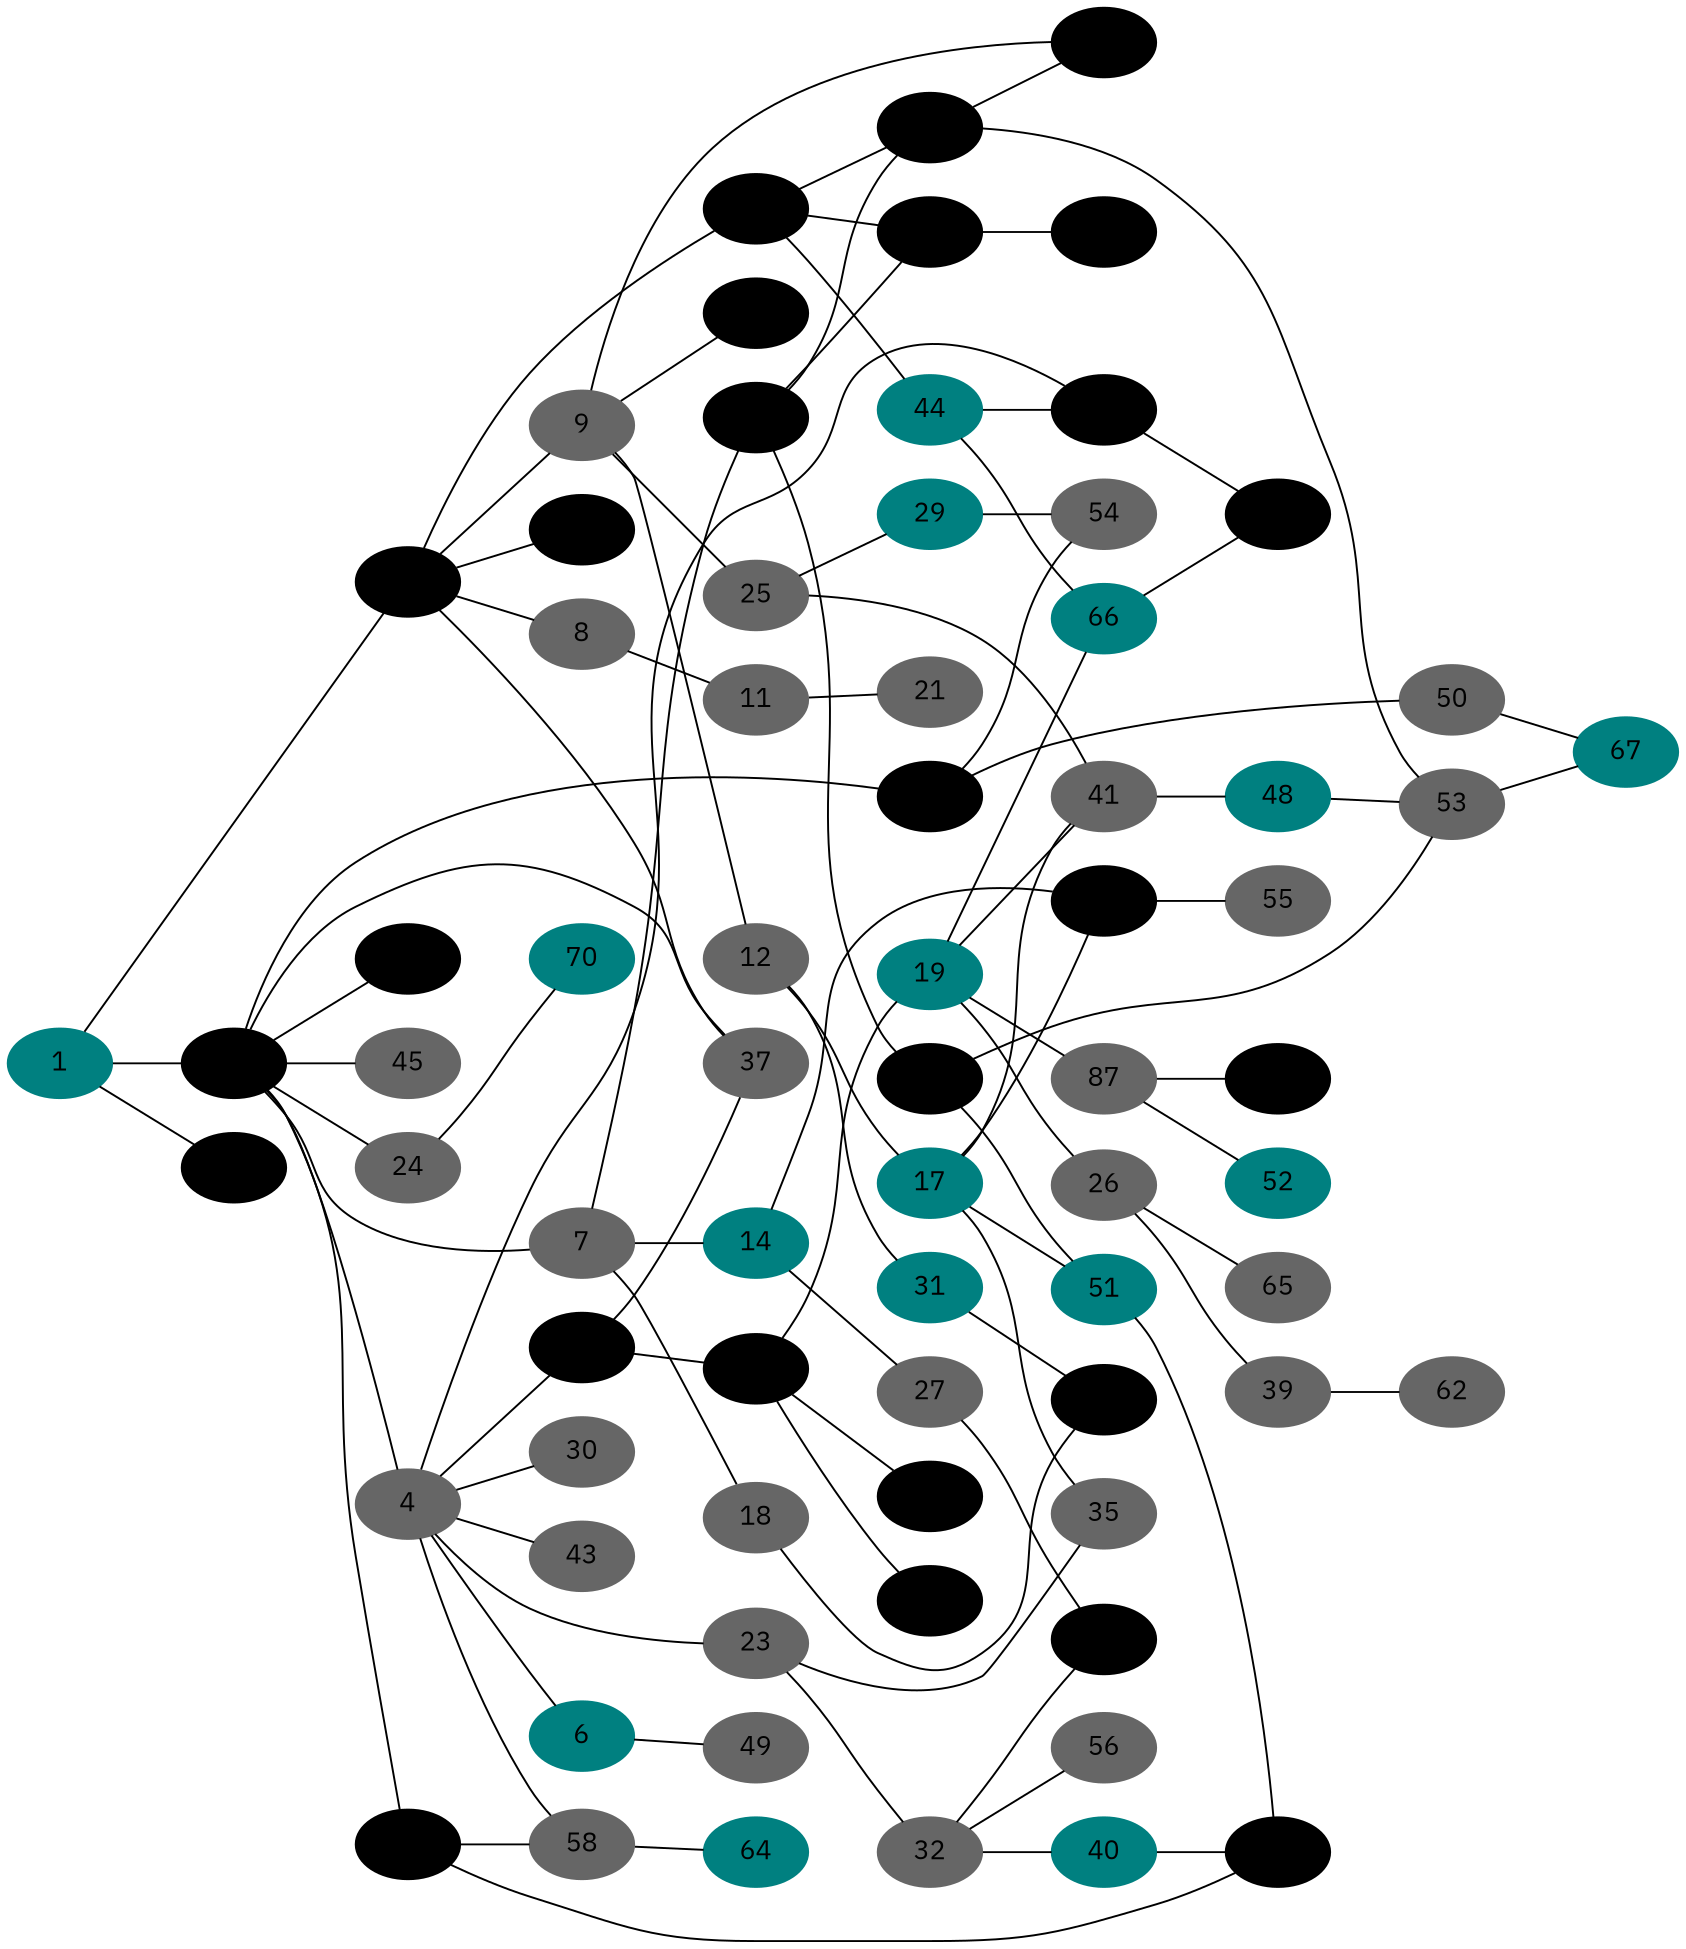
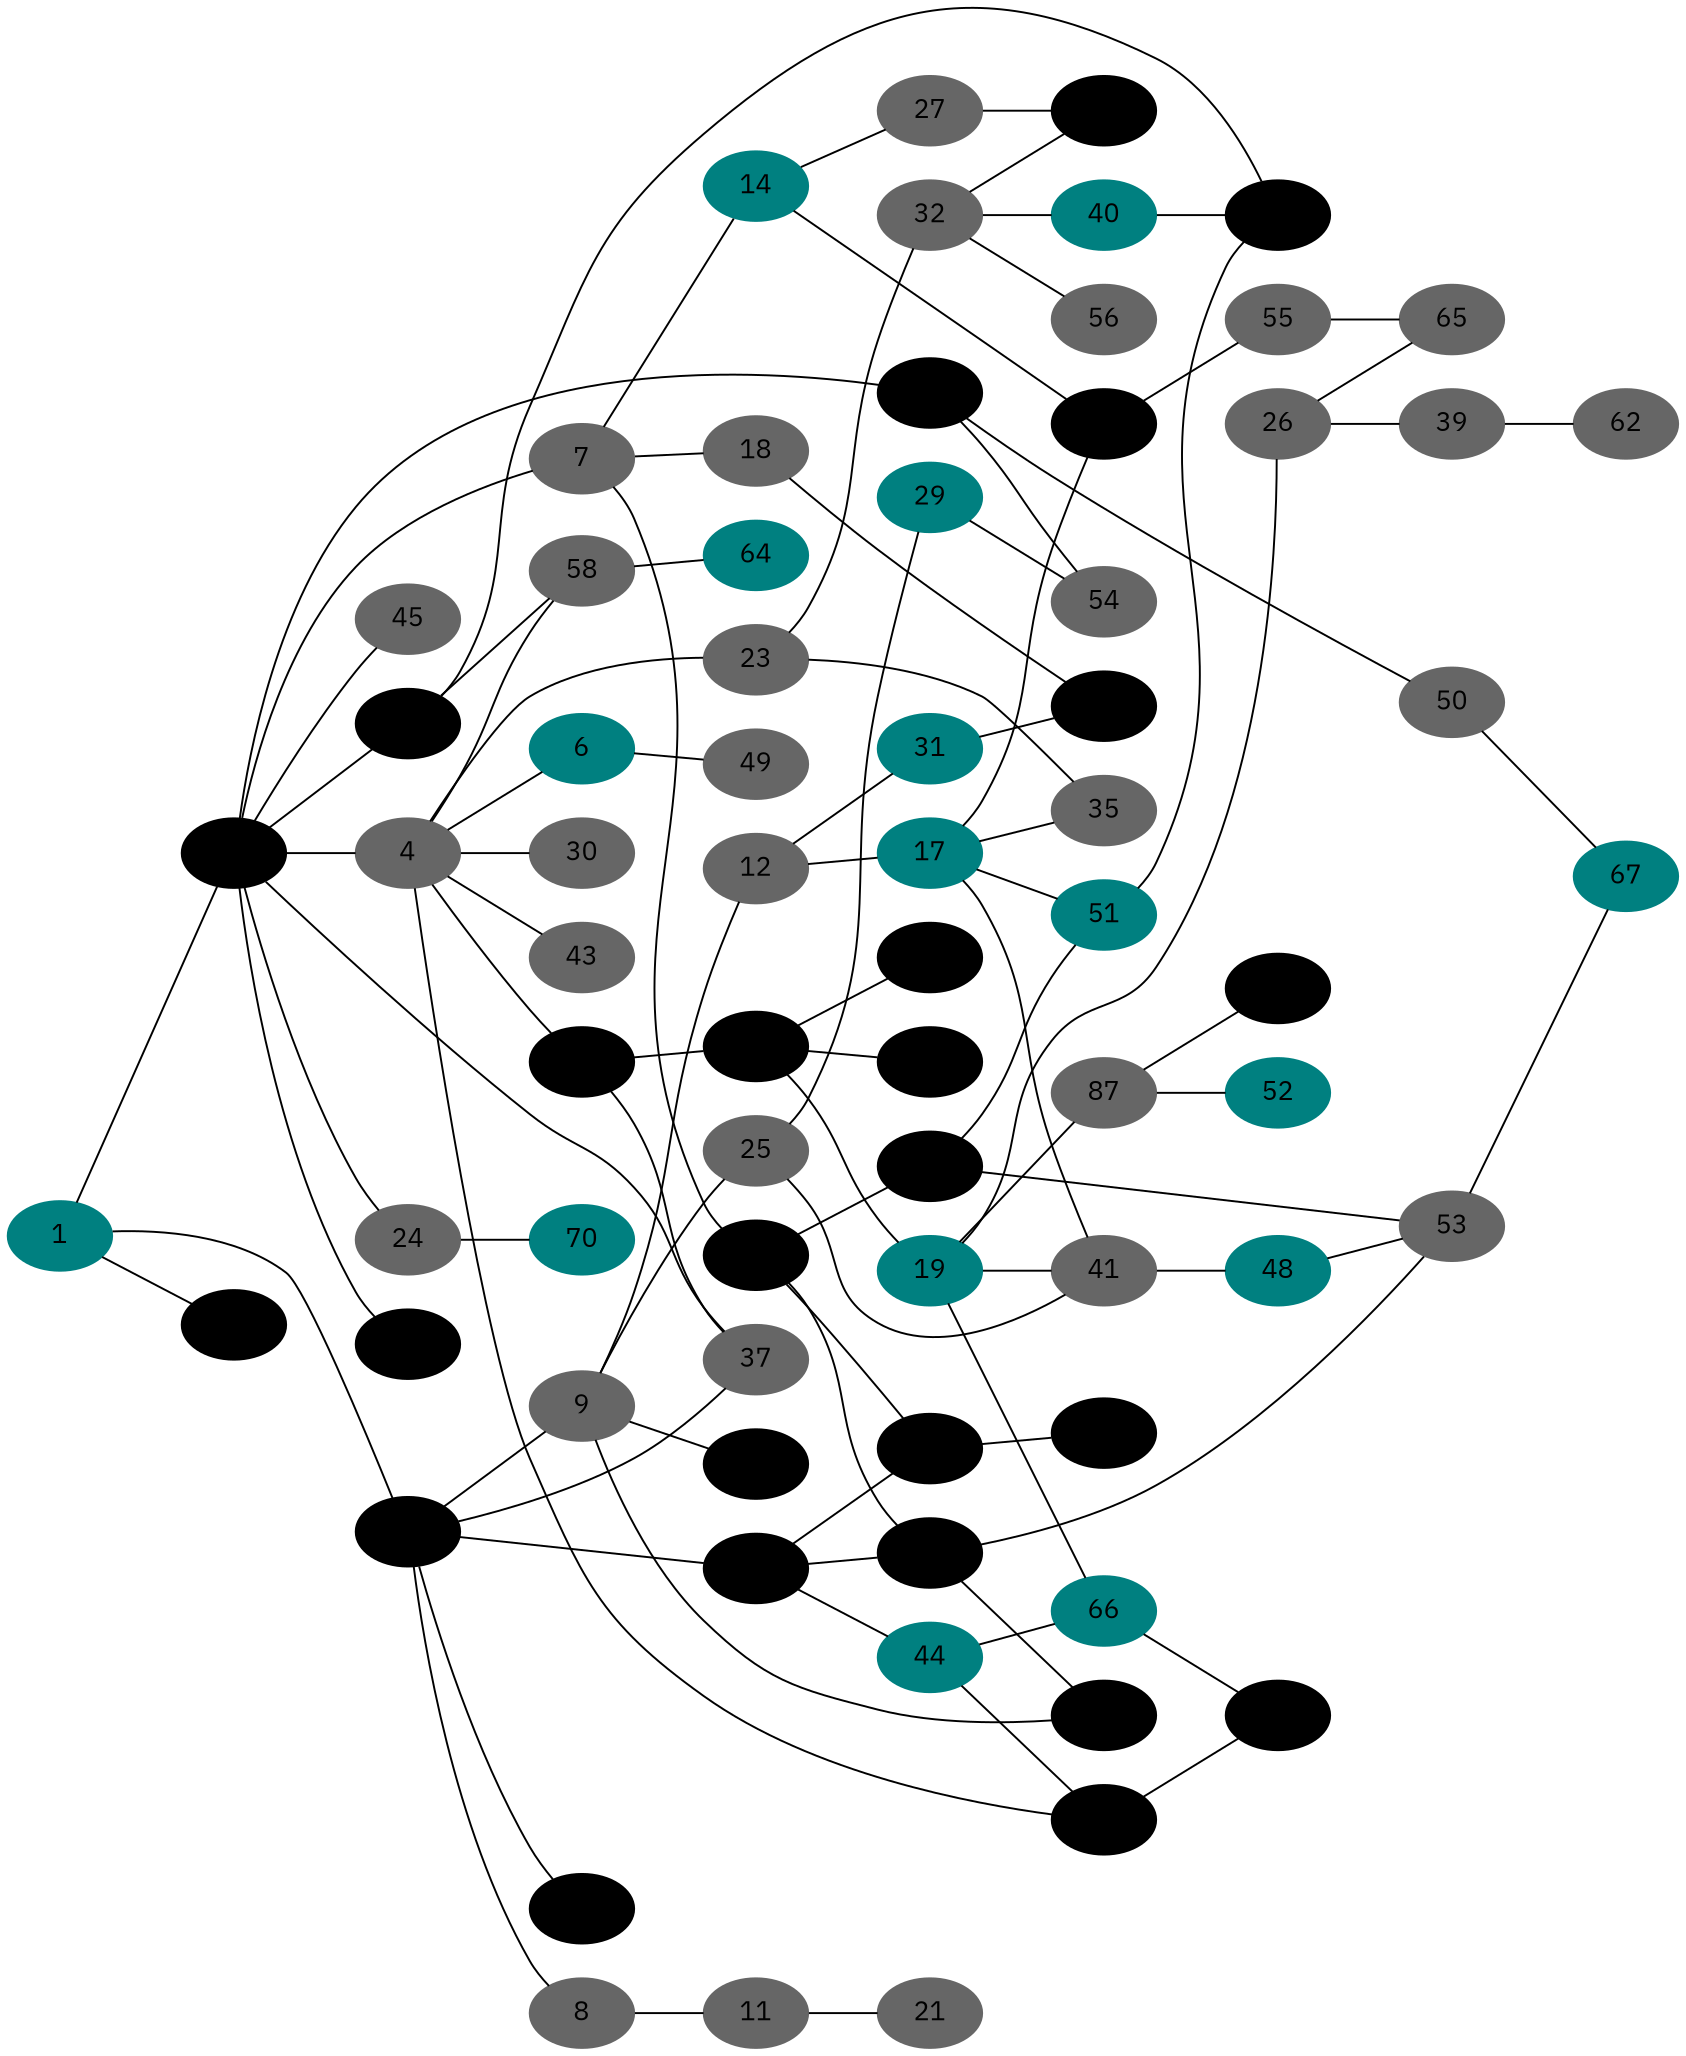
none -> (1365, 320)
